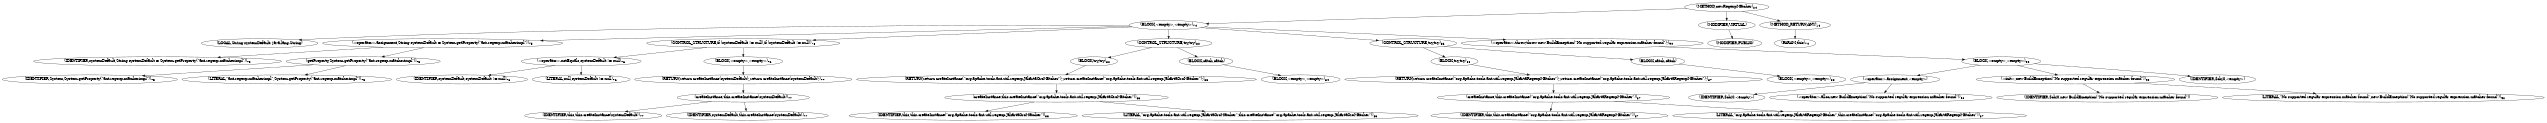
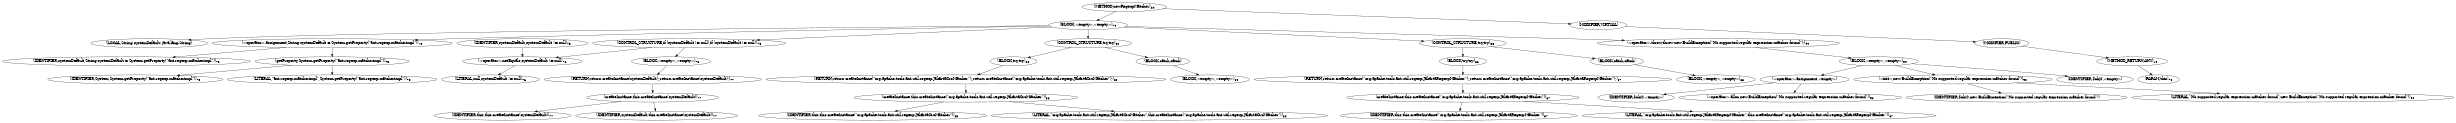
(1760, 16) -> (2064, 52)
(523, 70) -> (522, 51)
